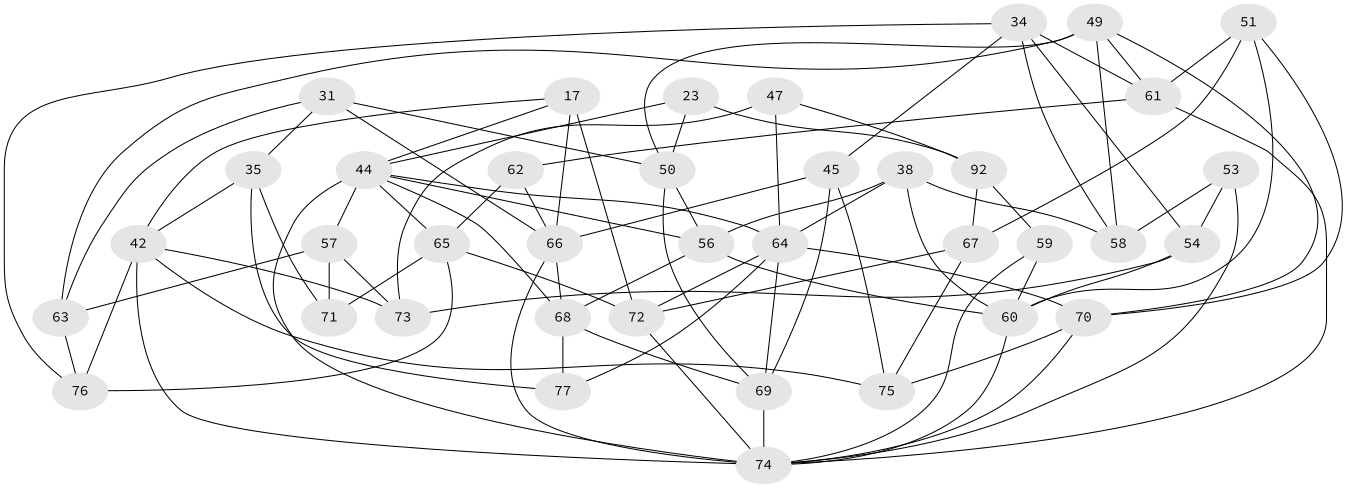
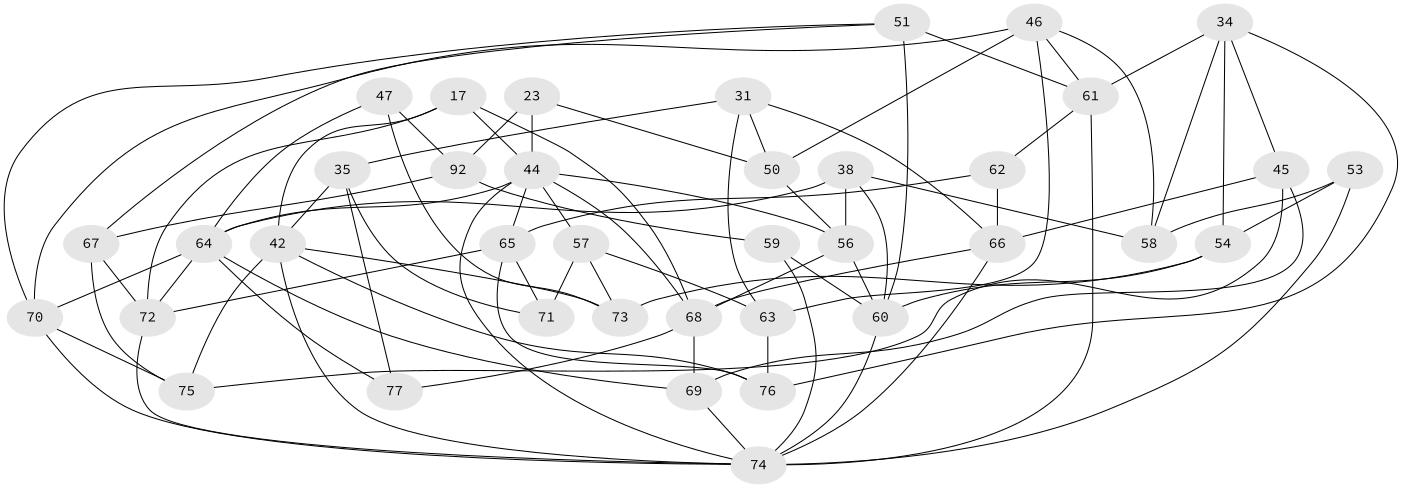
(1095, 23) -> (1034, 23)
(563, 170) -> (596, 170)
(678, 282) -> none
